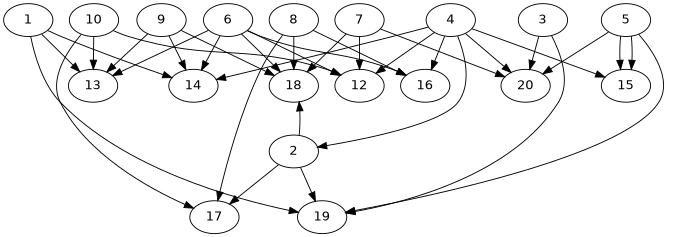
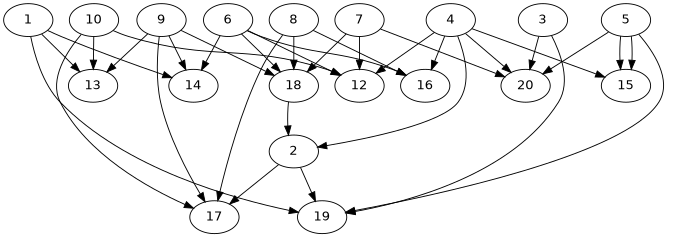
(368, 43) -> none
(165, 51) -> none
none -> (165, 119)
(300, 123) -> (288, 114)
